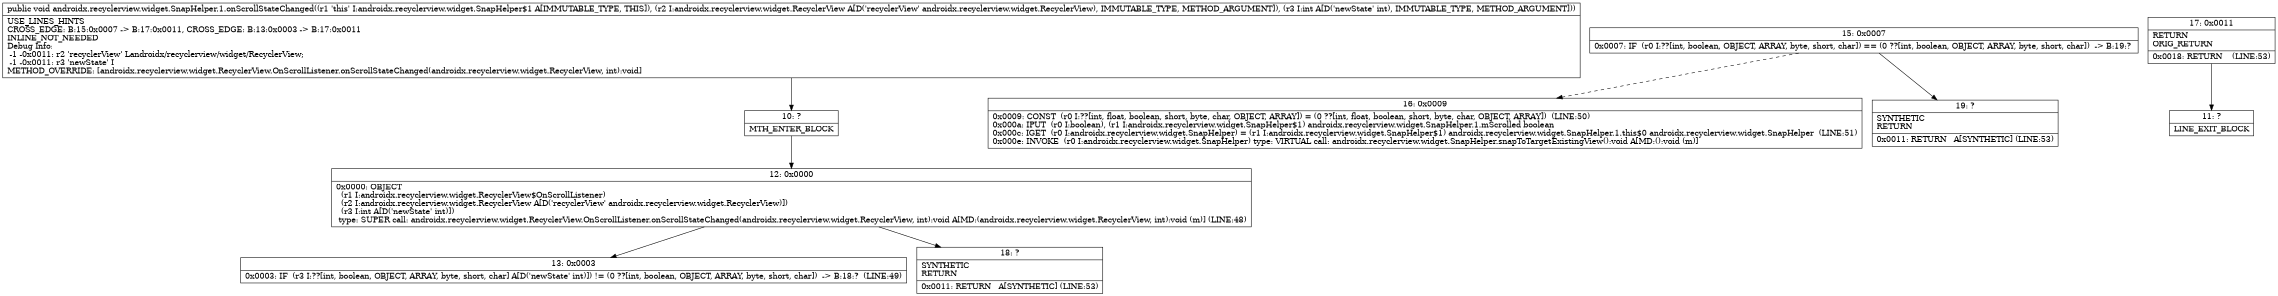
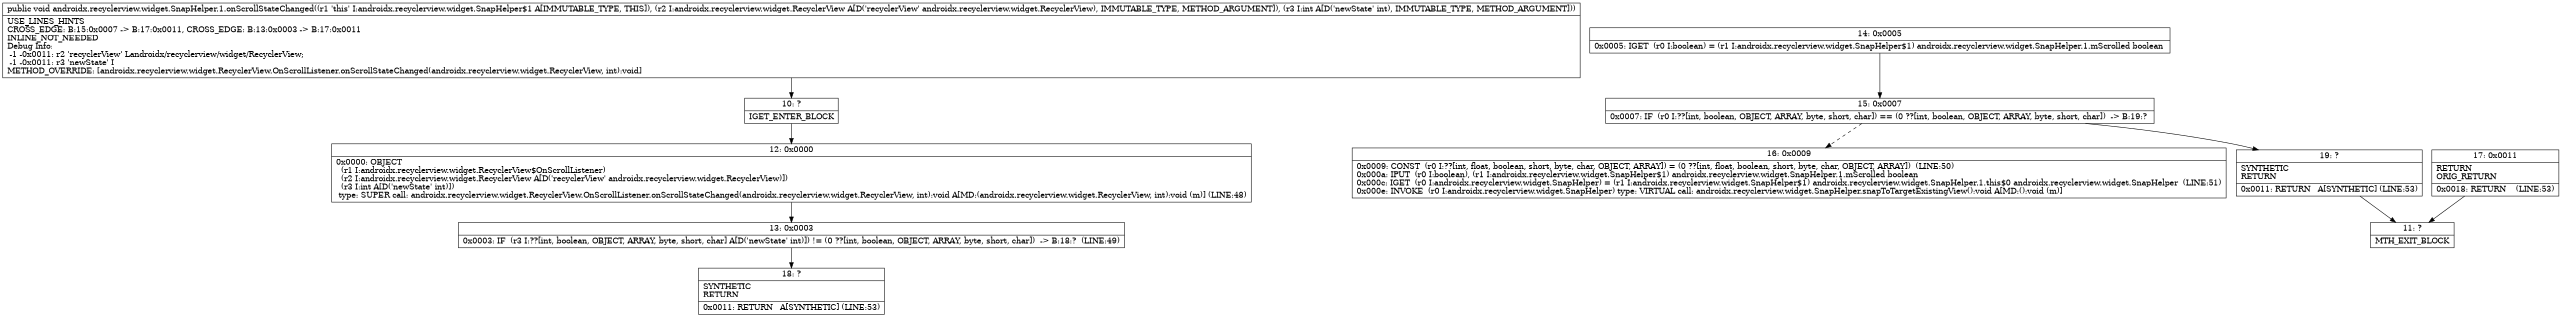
none -> (1880, 40)
(791, 129) -> (791, 117)
(2212, 129) -> (2412, 241)
none -> (2376, 208)
(907, 236) -> (791, 255)
